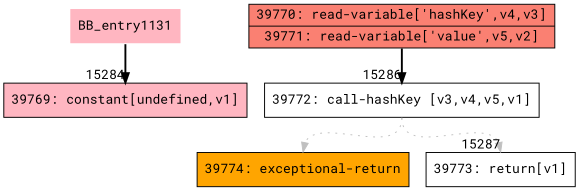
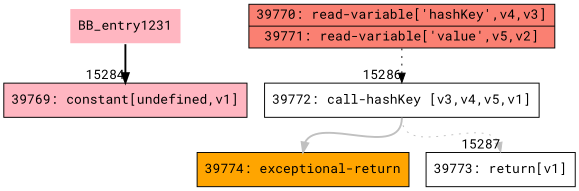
(125, 26) -> (125, 26)
(402, 61) -> (402, 61)
(357, 135) -> (357, 135)
